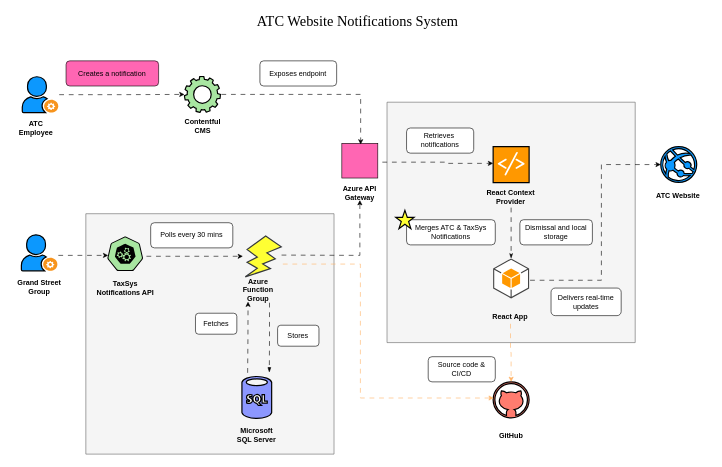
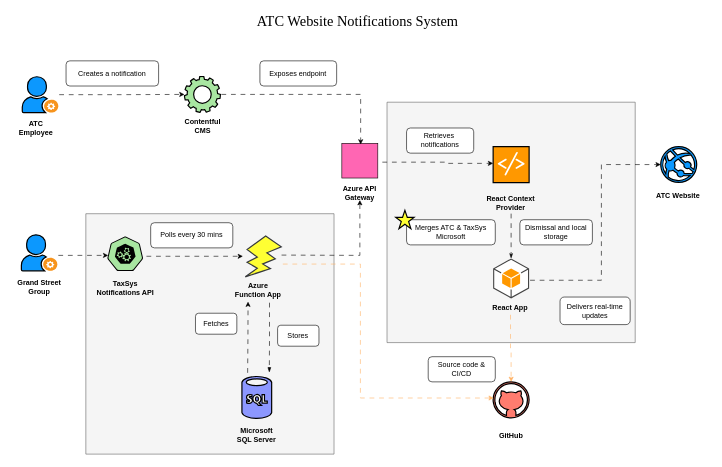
(112, 74) -> (112, 74)
(511, 197) -> (511, 203)
(451, 233) -> (451, 233)
(258, 290) -> (258, 290)
(586, 302) -> (595, 311)
(511, 317) -> (511, 308)
